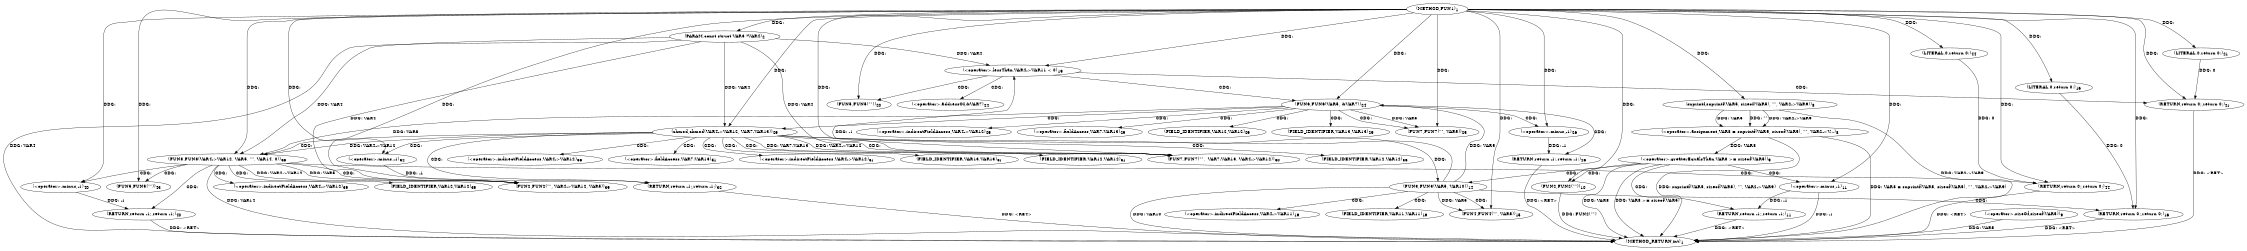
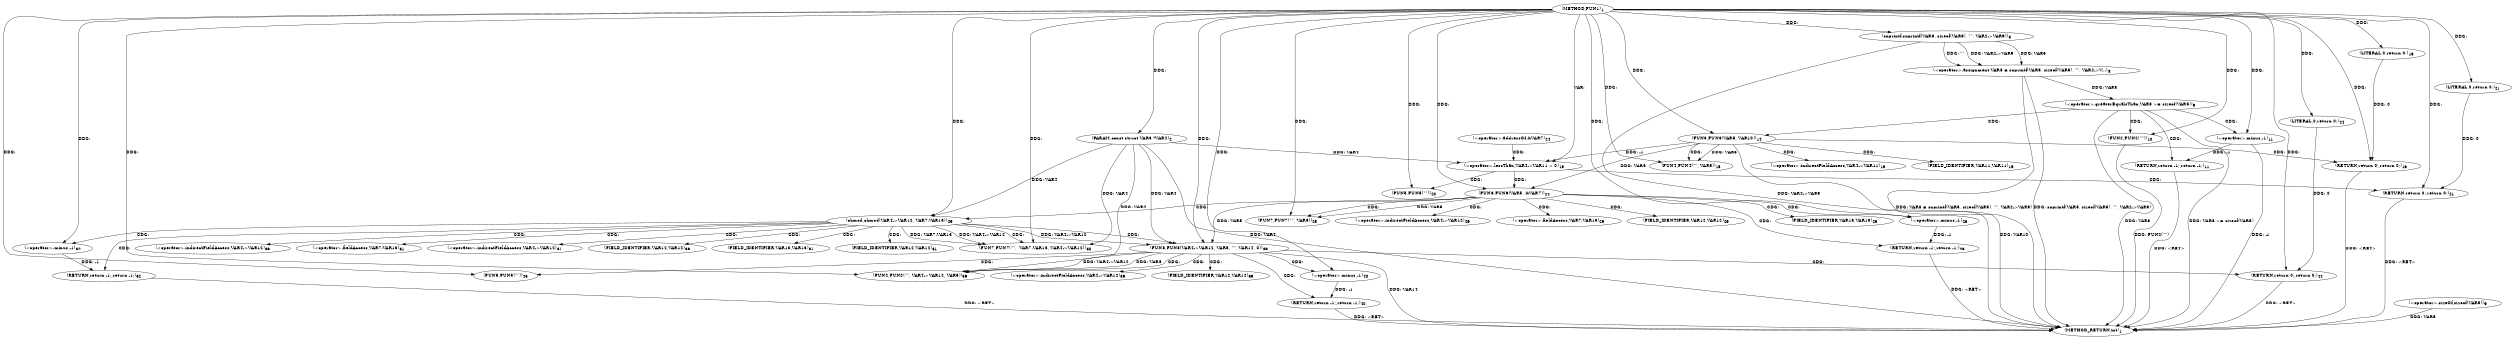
(1288, 37) -> (1580, 88)
(983, 87) -> (1513, 151)
(1271, 141) -> (1640, 85)
